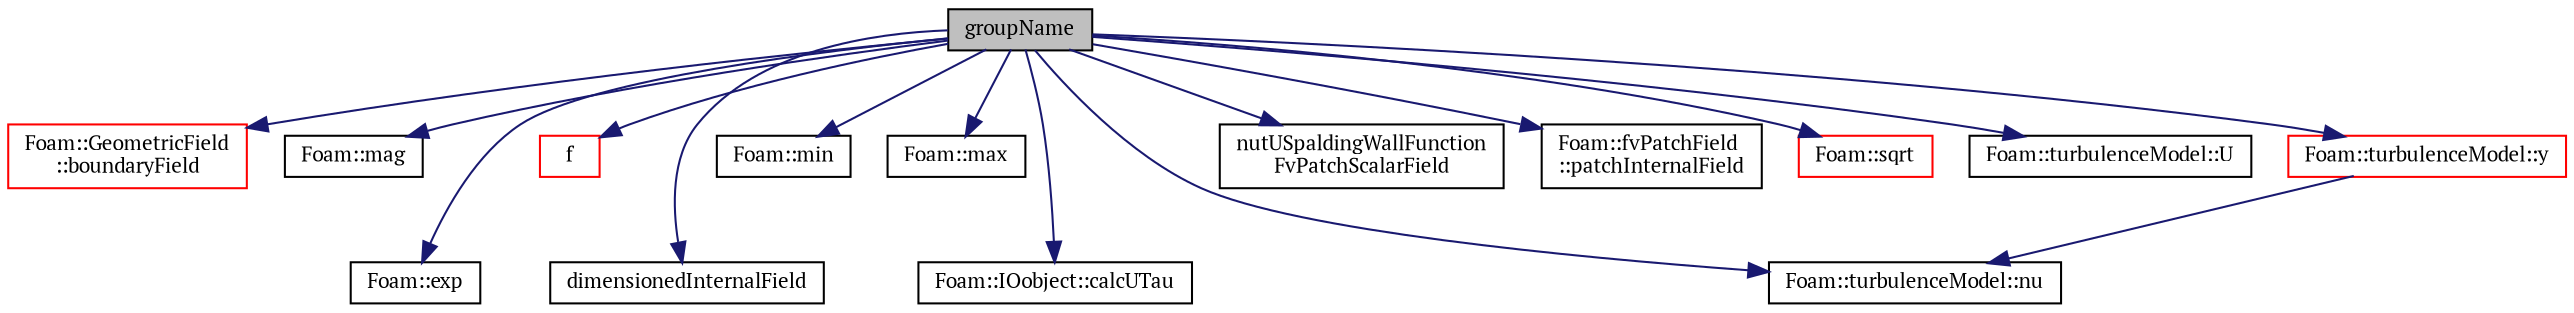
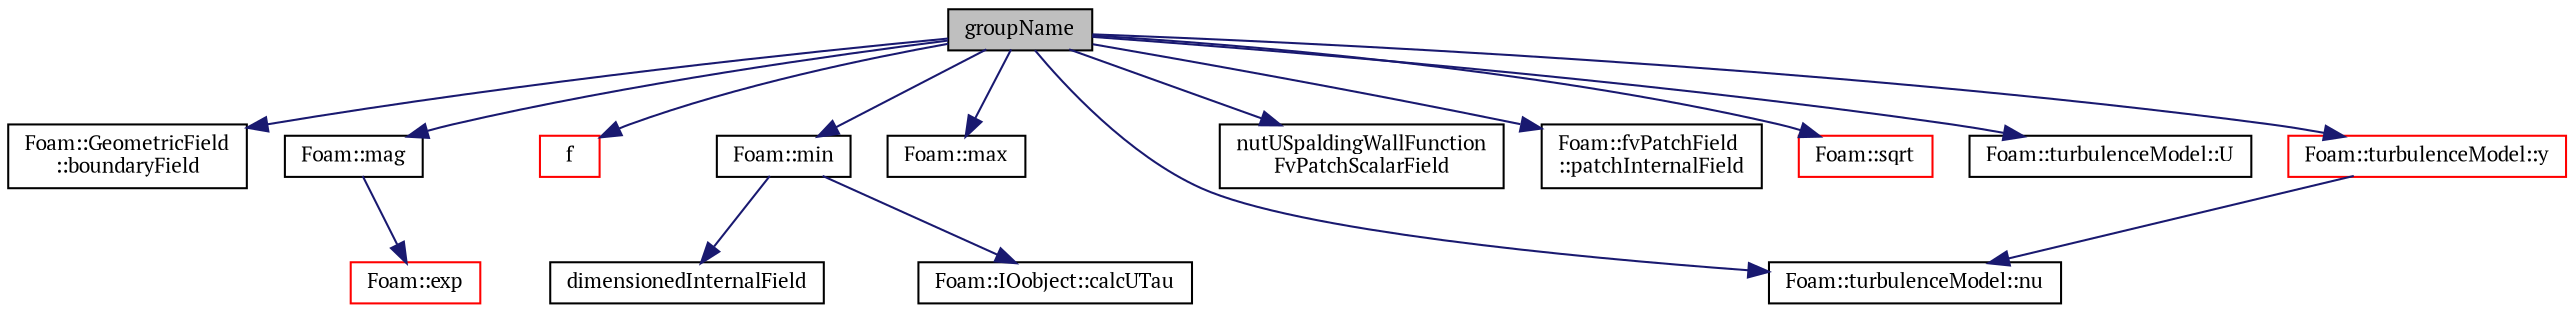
(709, 112) -> (742, 211)
(517, 127) -> (380, 210)
(1046, 144) -> (910, 215)
(128, 156) -> (128, 156)
(416, 283) -> (416, 283)
